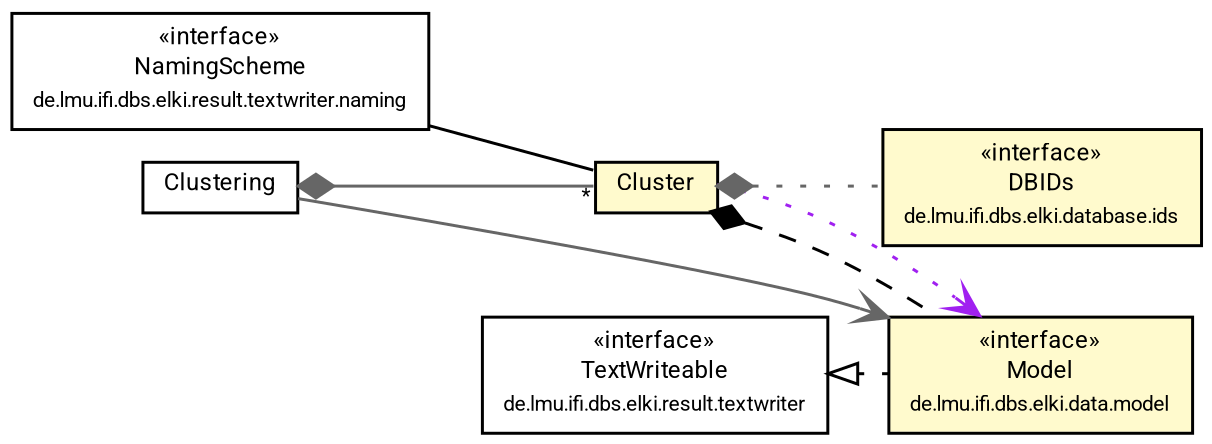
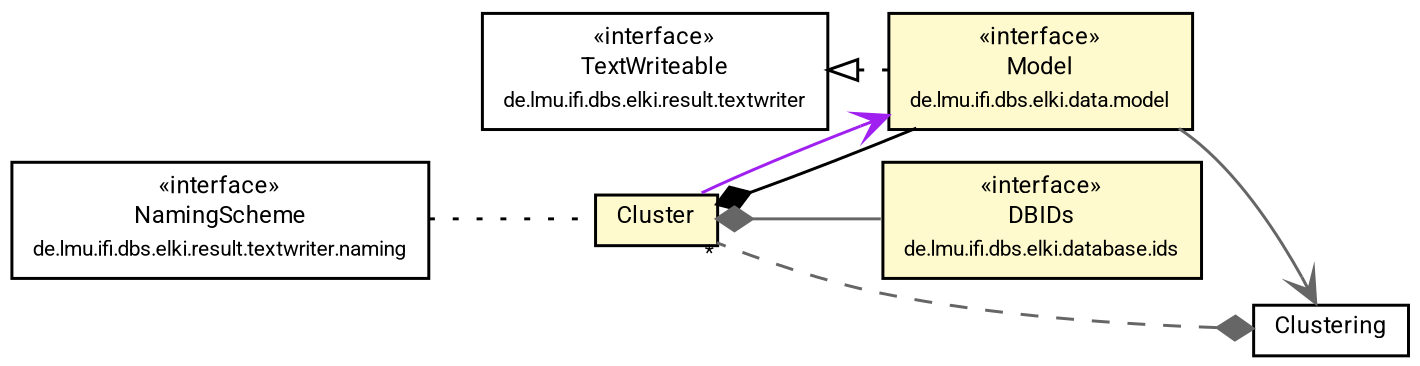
(511, 148) -> (511, 219)
(464, 186) -> (963, 307)
(817, 186) -> (817, 219)
(842, 229) -> (781, 158)
(580, 248) -> (1248, 196)
(844, 262) -> (834, 161)
